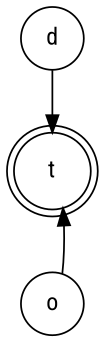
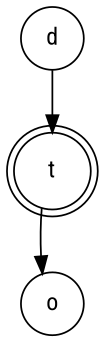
(64, 250) -> (41, 232)
